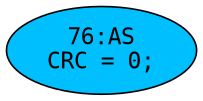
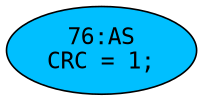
(102, 50) -> (102, 50)
